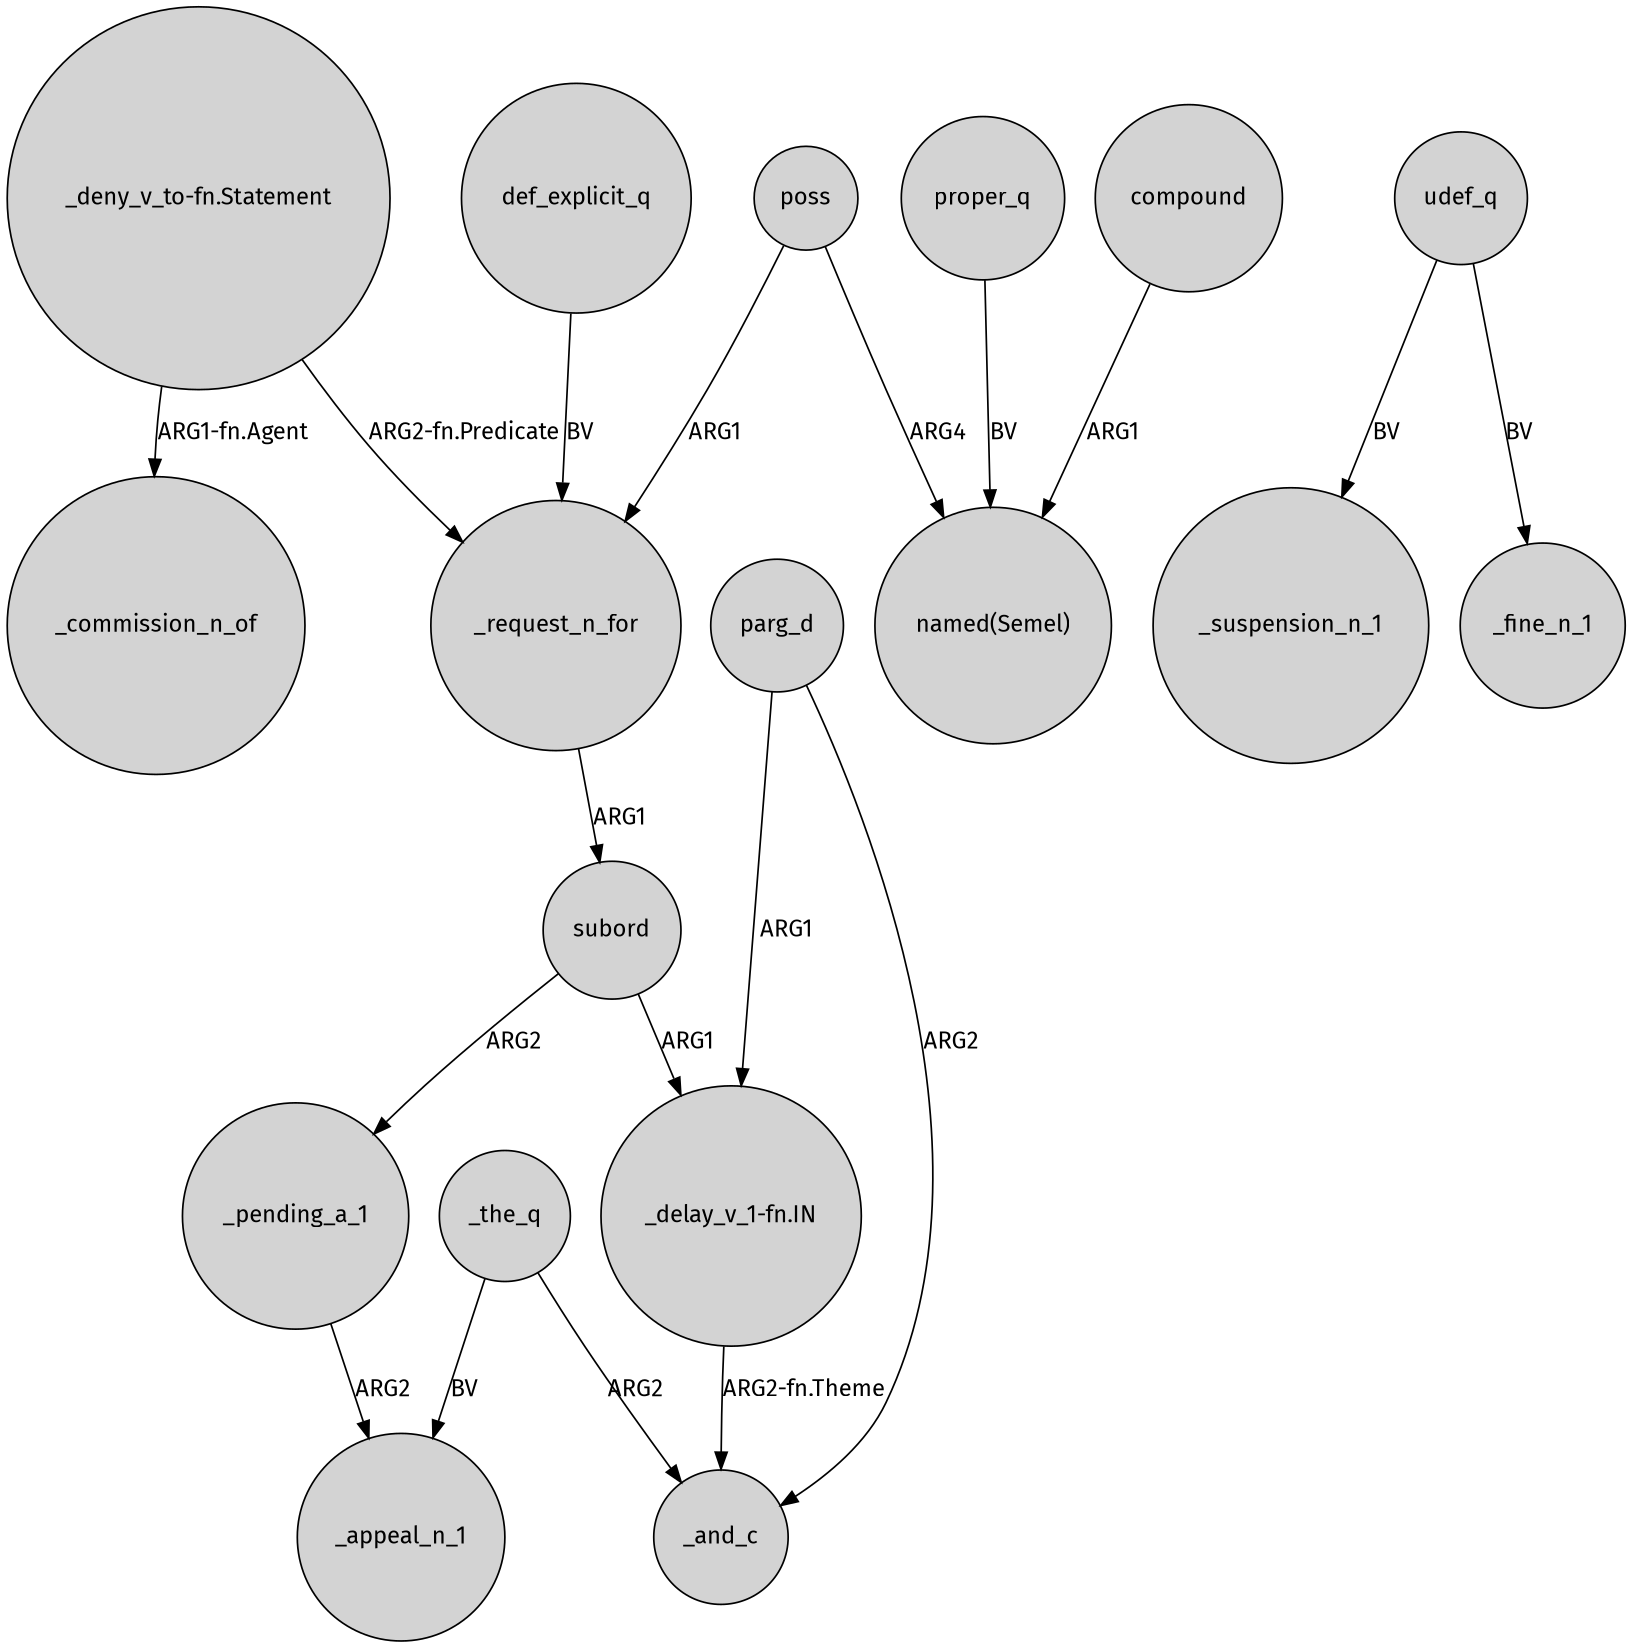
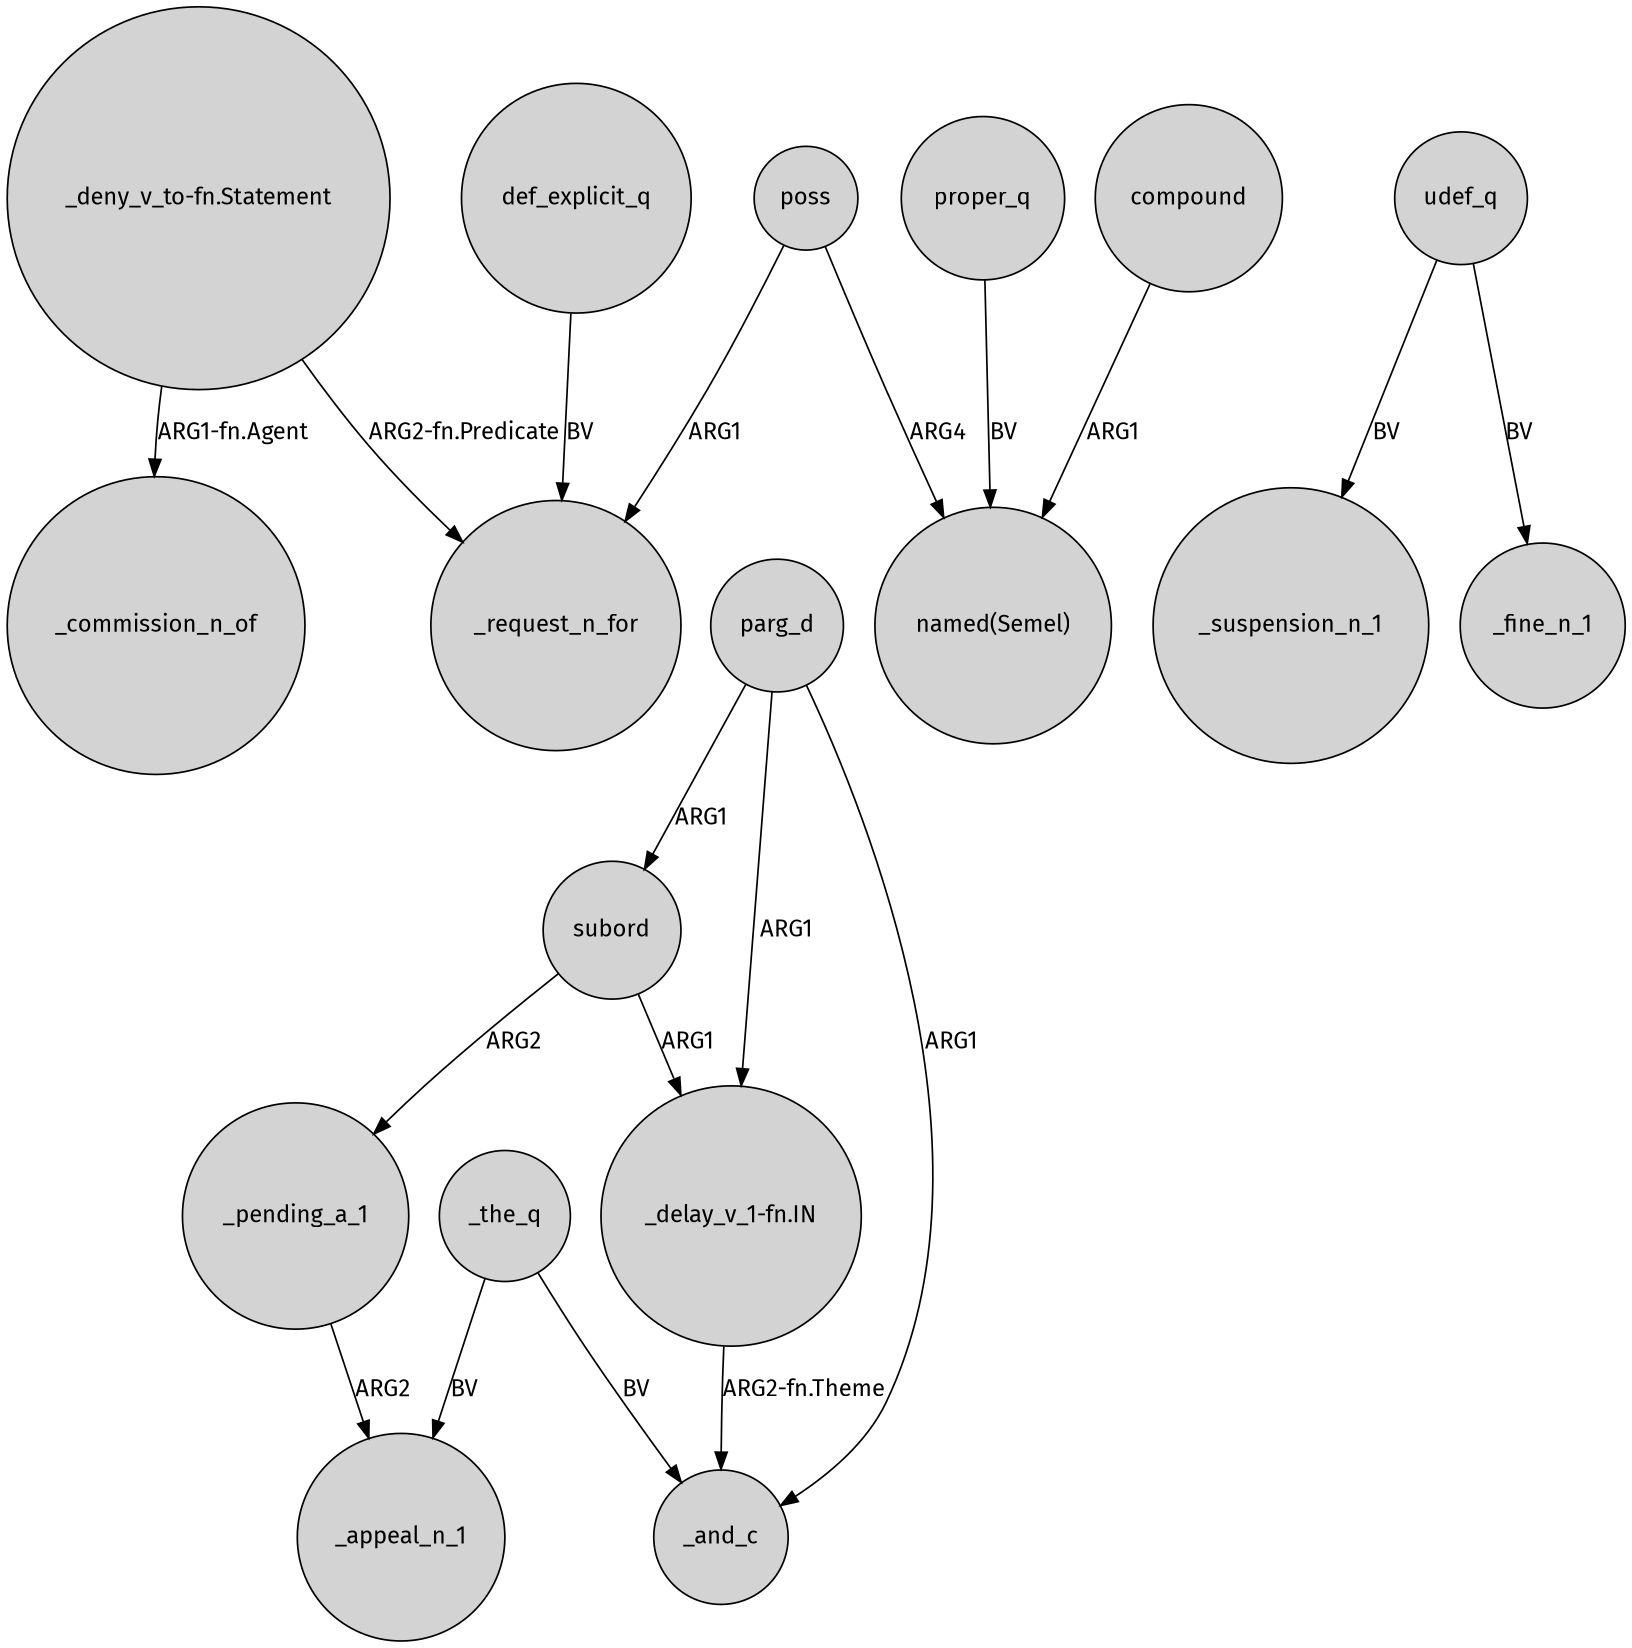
(588, 797) -> (699, 769)
(951, 1042) -> (951, 1042)
(636, 1390) -> (636, 1390)
